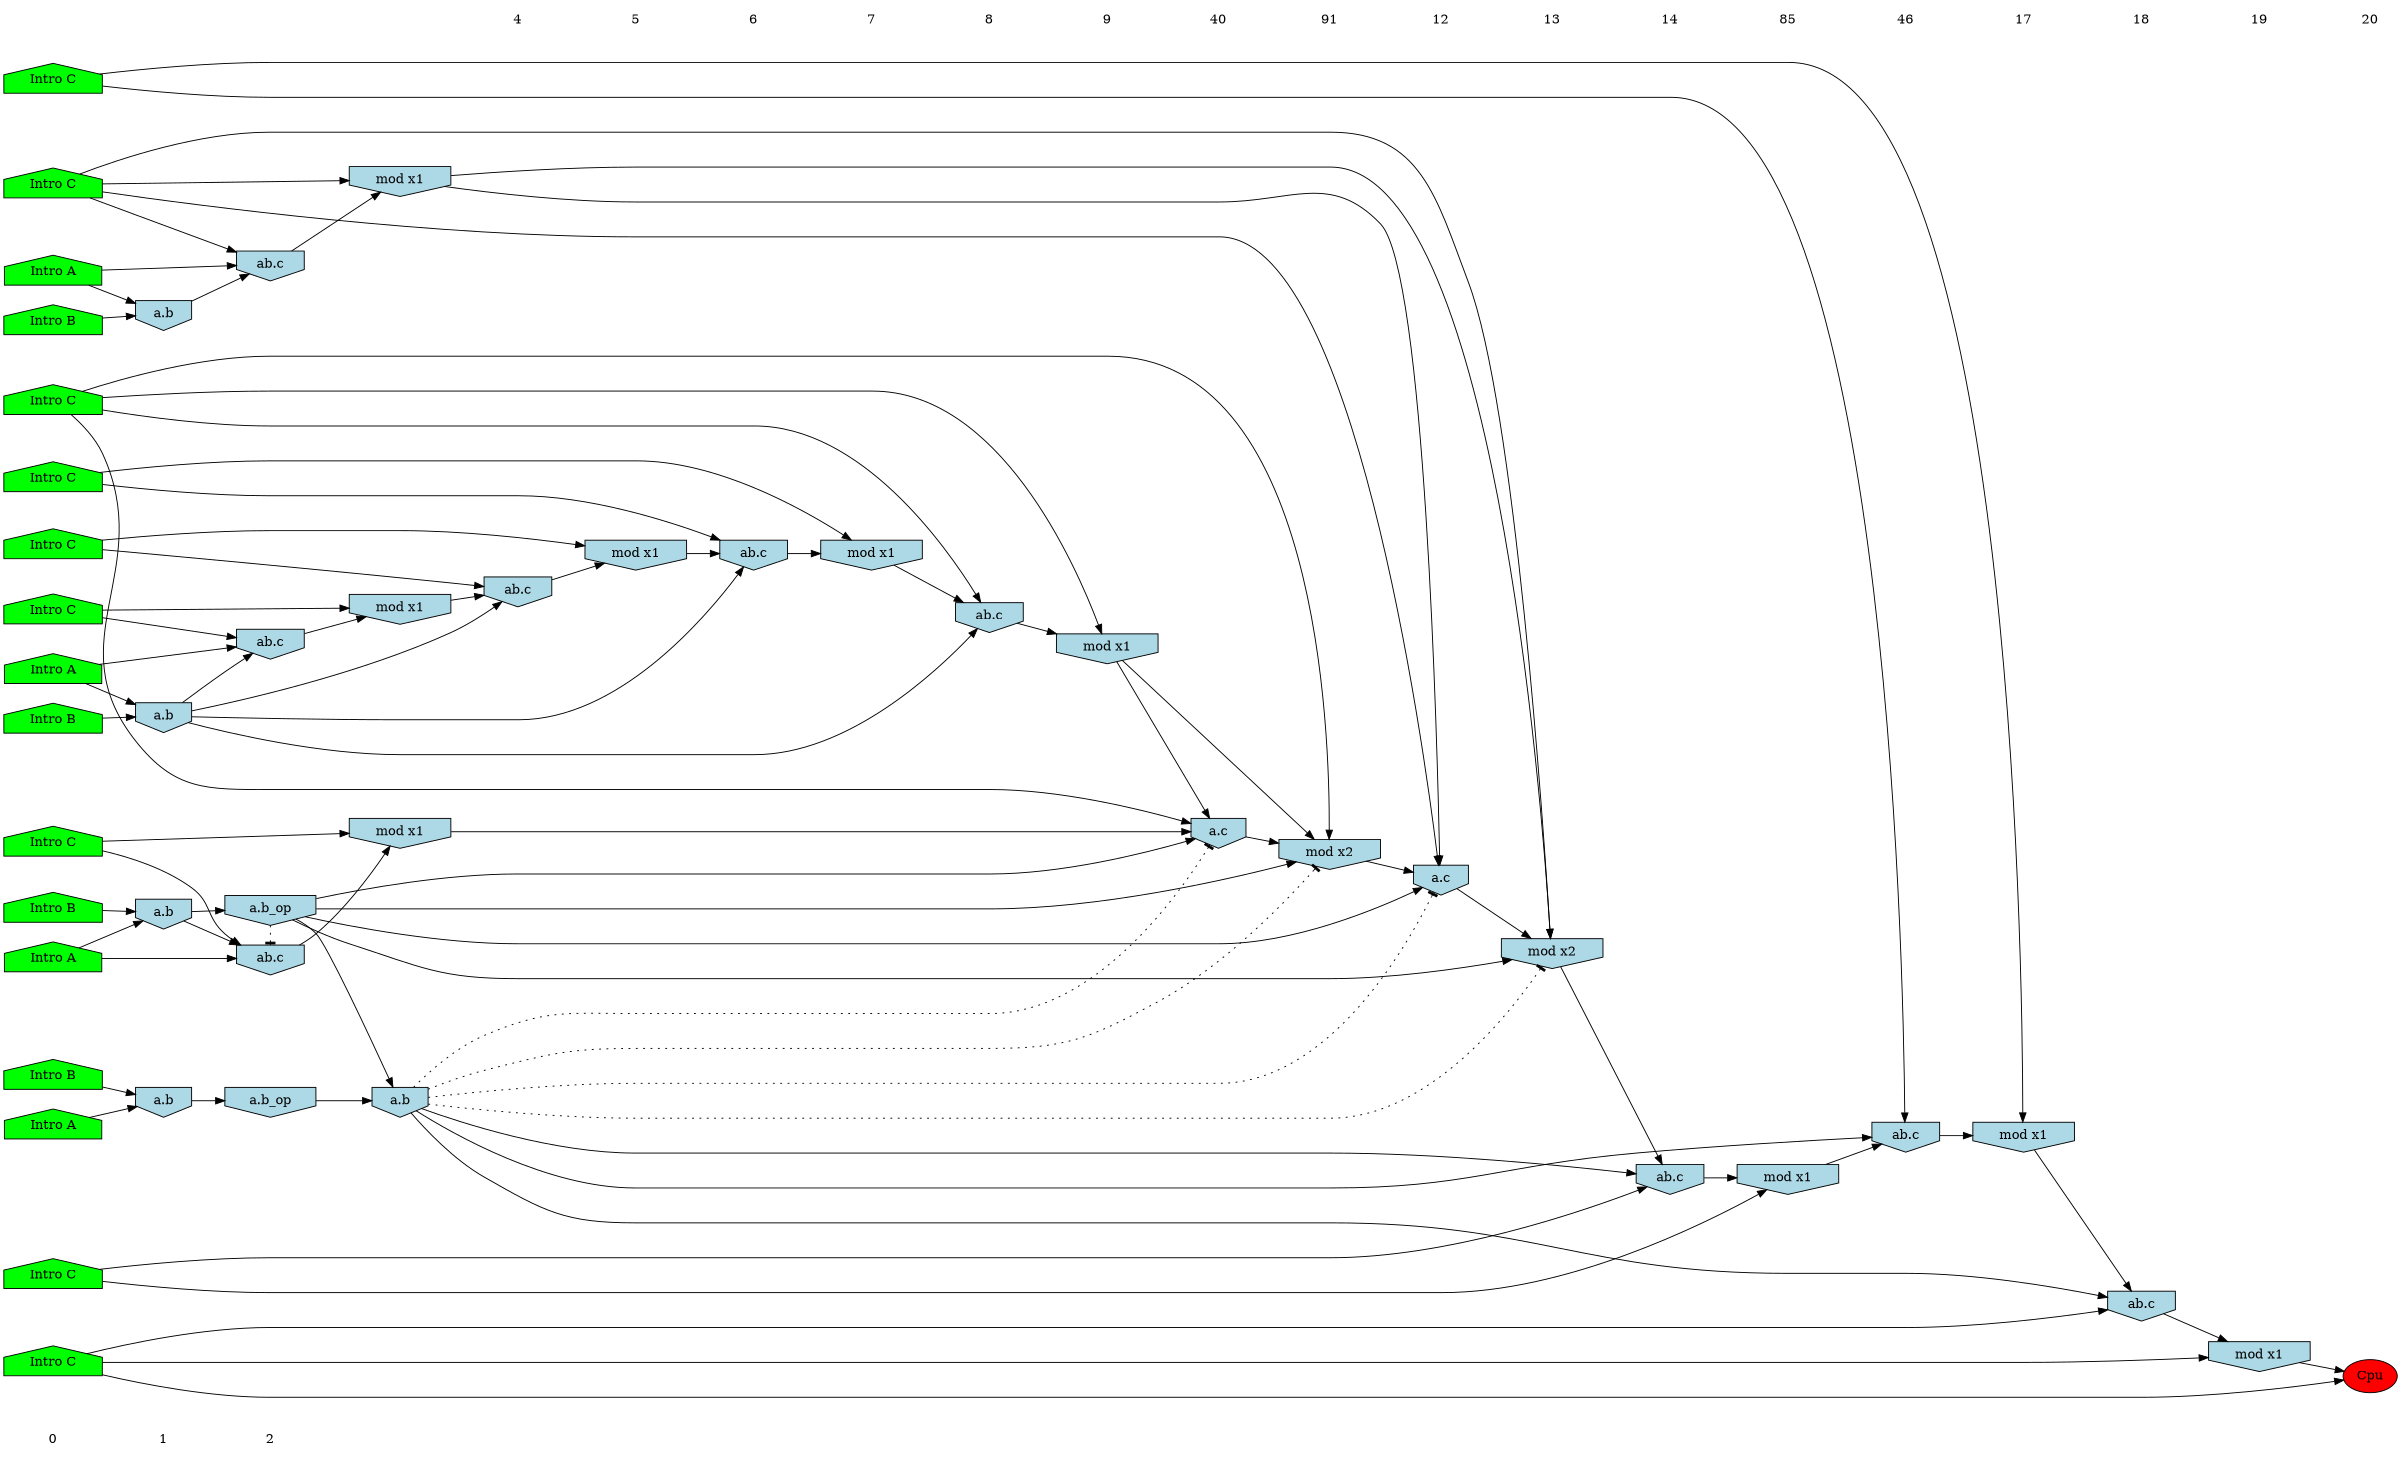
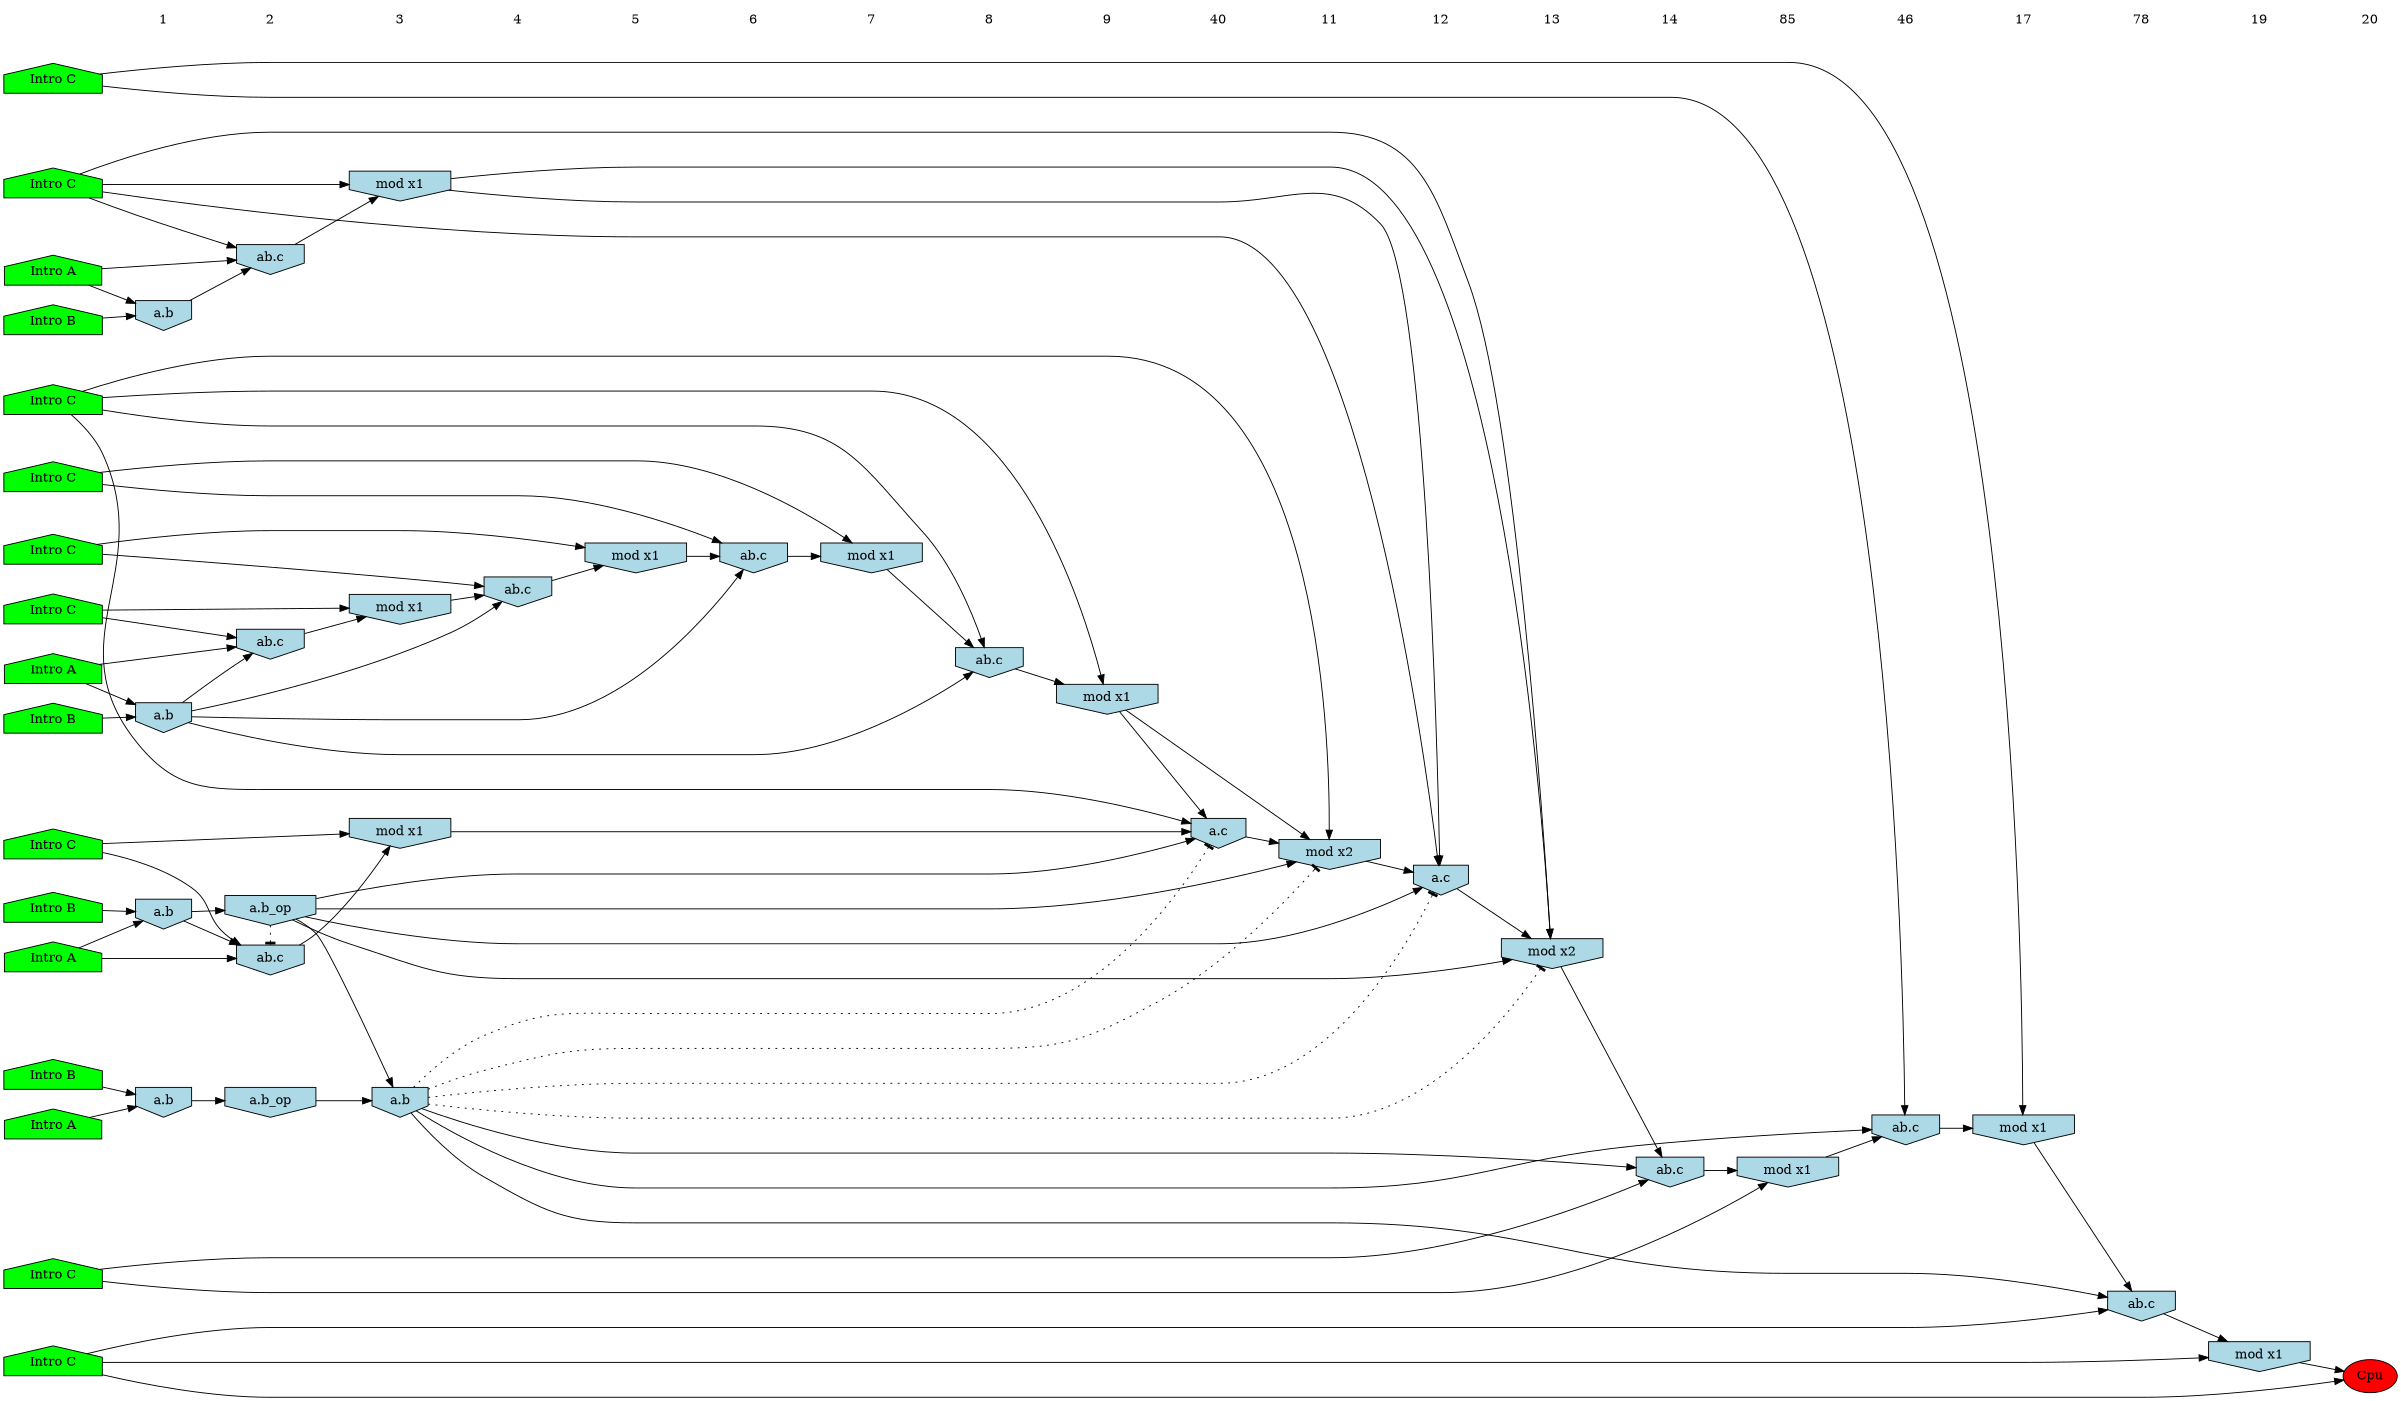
none -> (400, 20)
(1330, 20) -> (1330, 20)
(2142, 20) -> (2142, 20)
(53, 1440) -> none
